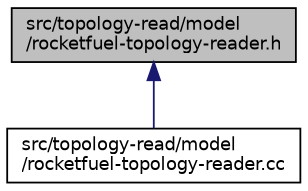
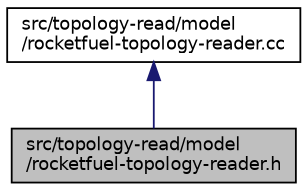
(154, 105) -> (154, 105)
